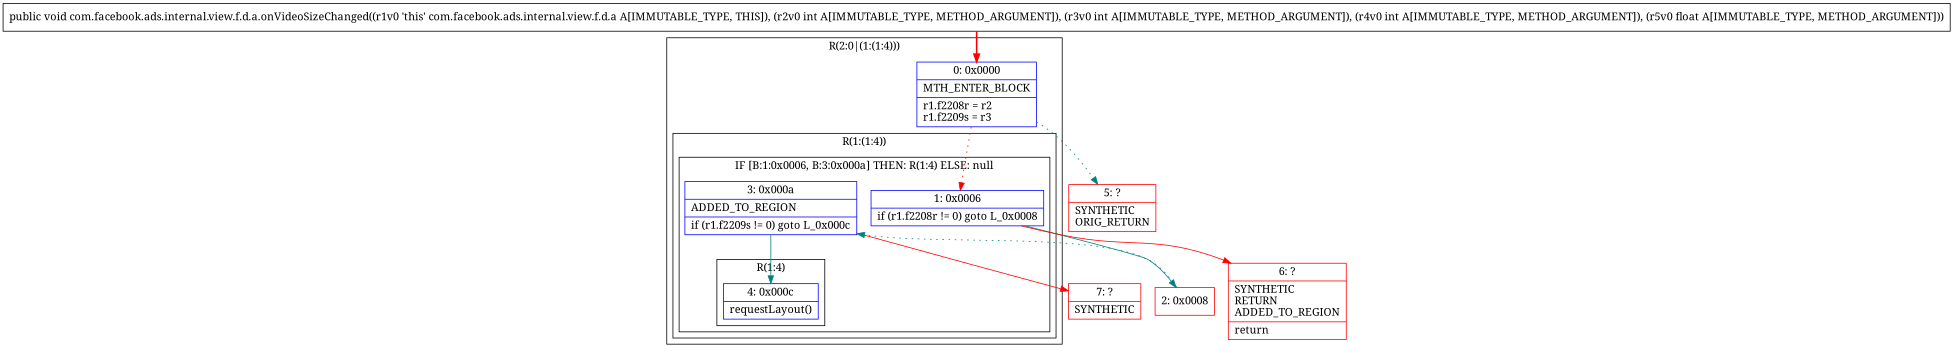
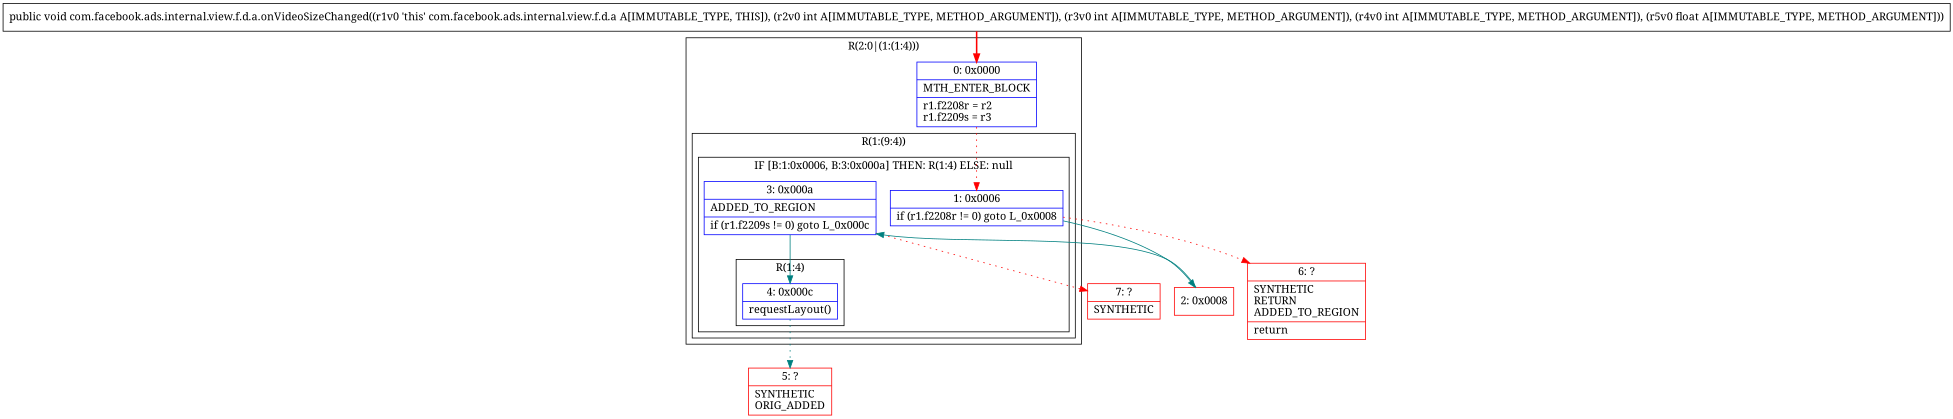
(864, 142) -> (884, 142)
(1068, 147) -> (790, 349)
(1112, 222) -> (790, 406)
(1027, 241) -> (1047, 241)
(1123, 242) -> (1154, 233)
(959, 261) -> (978, 261)
